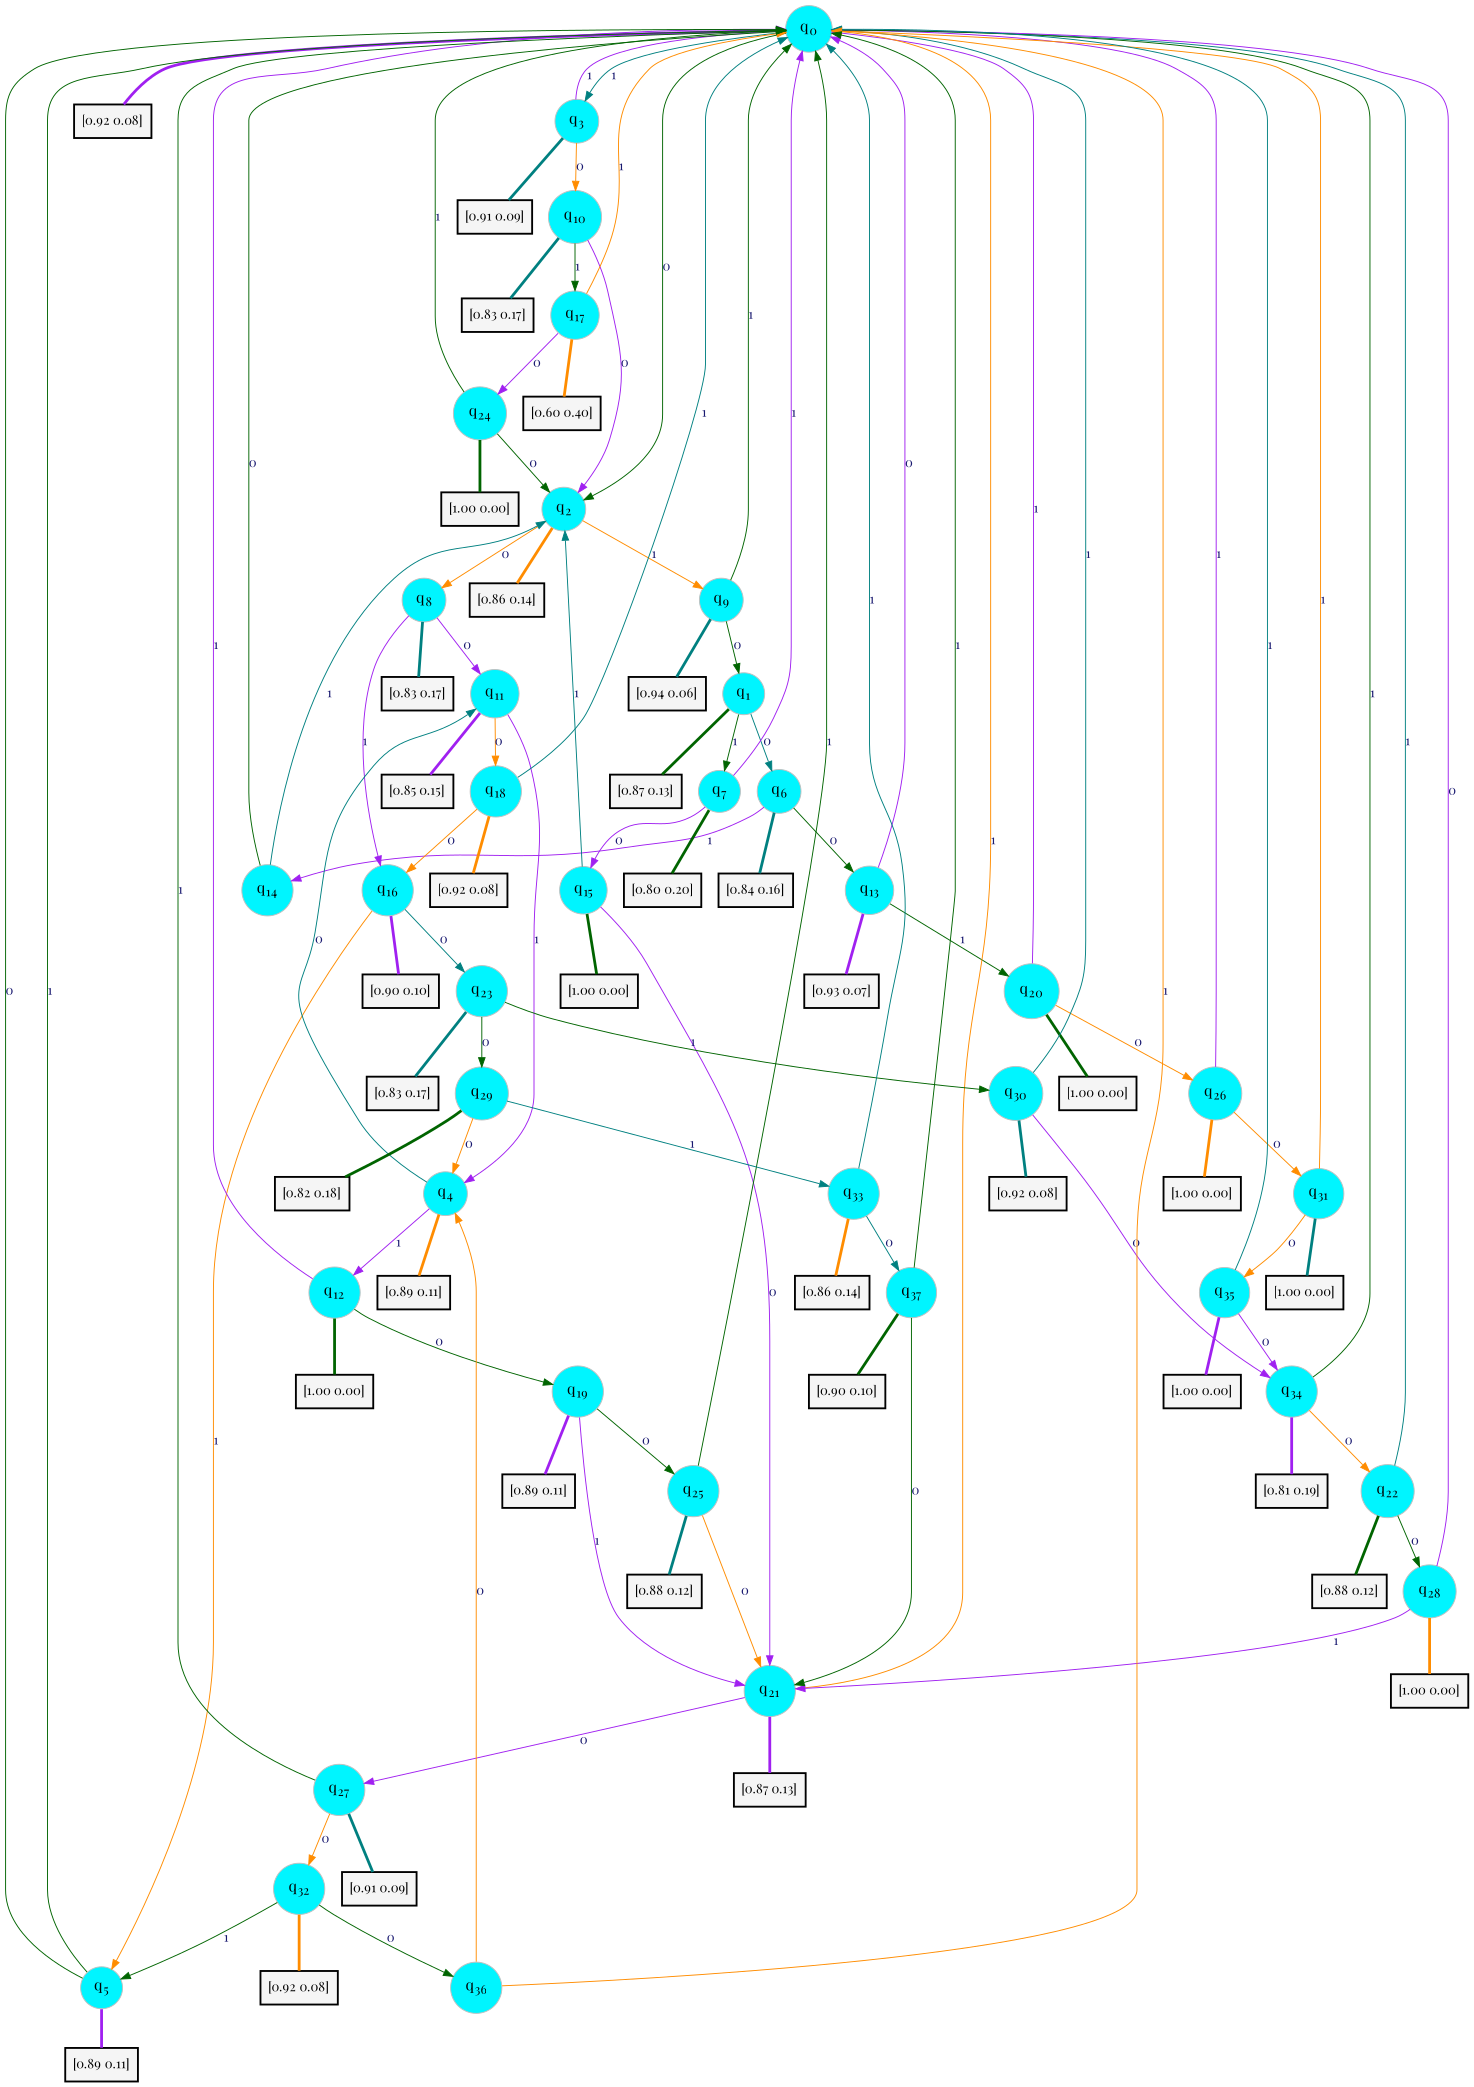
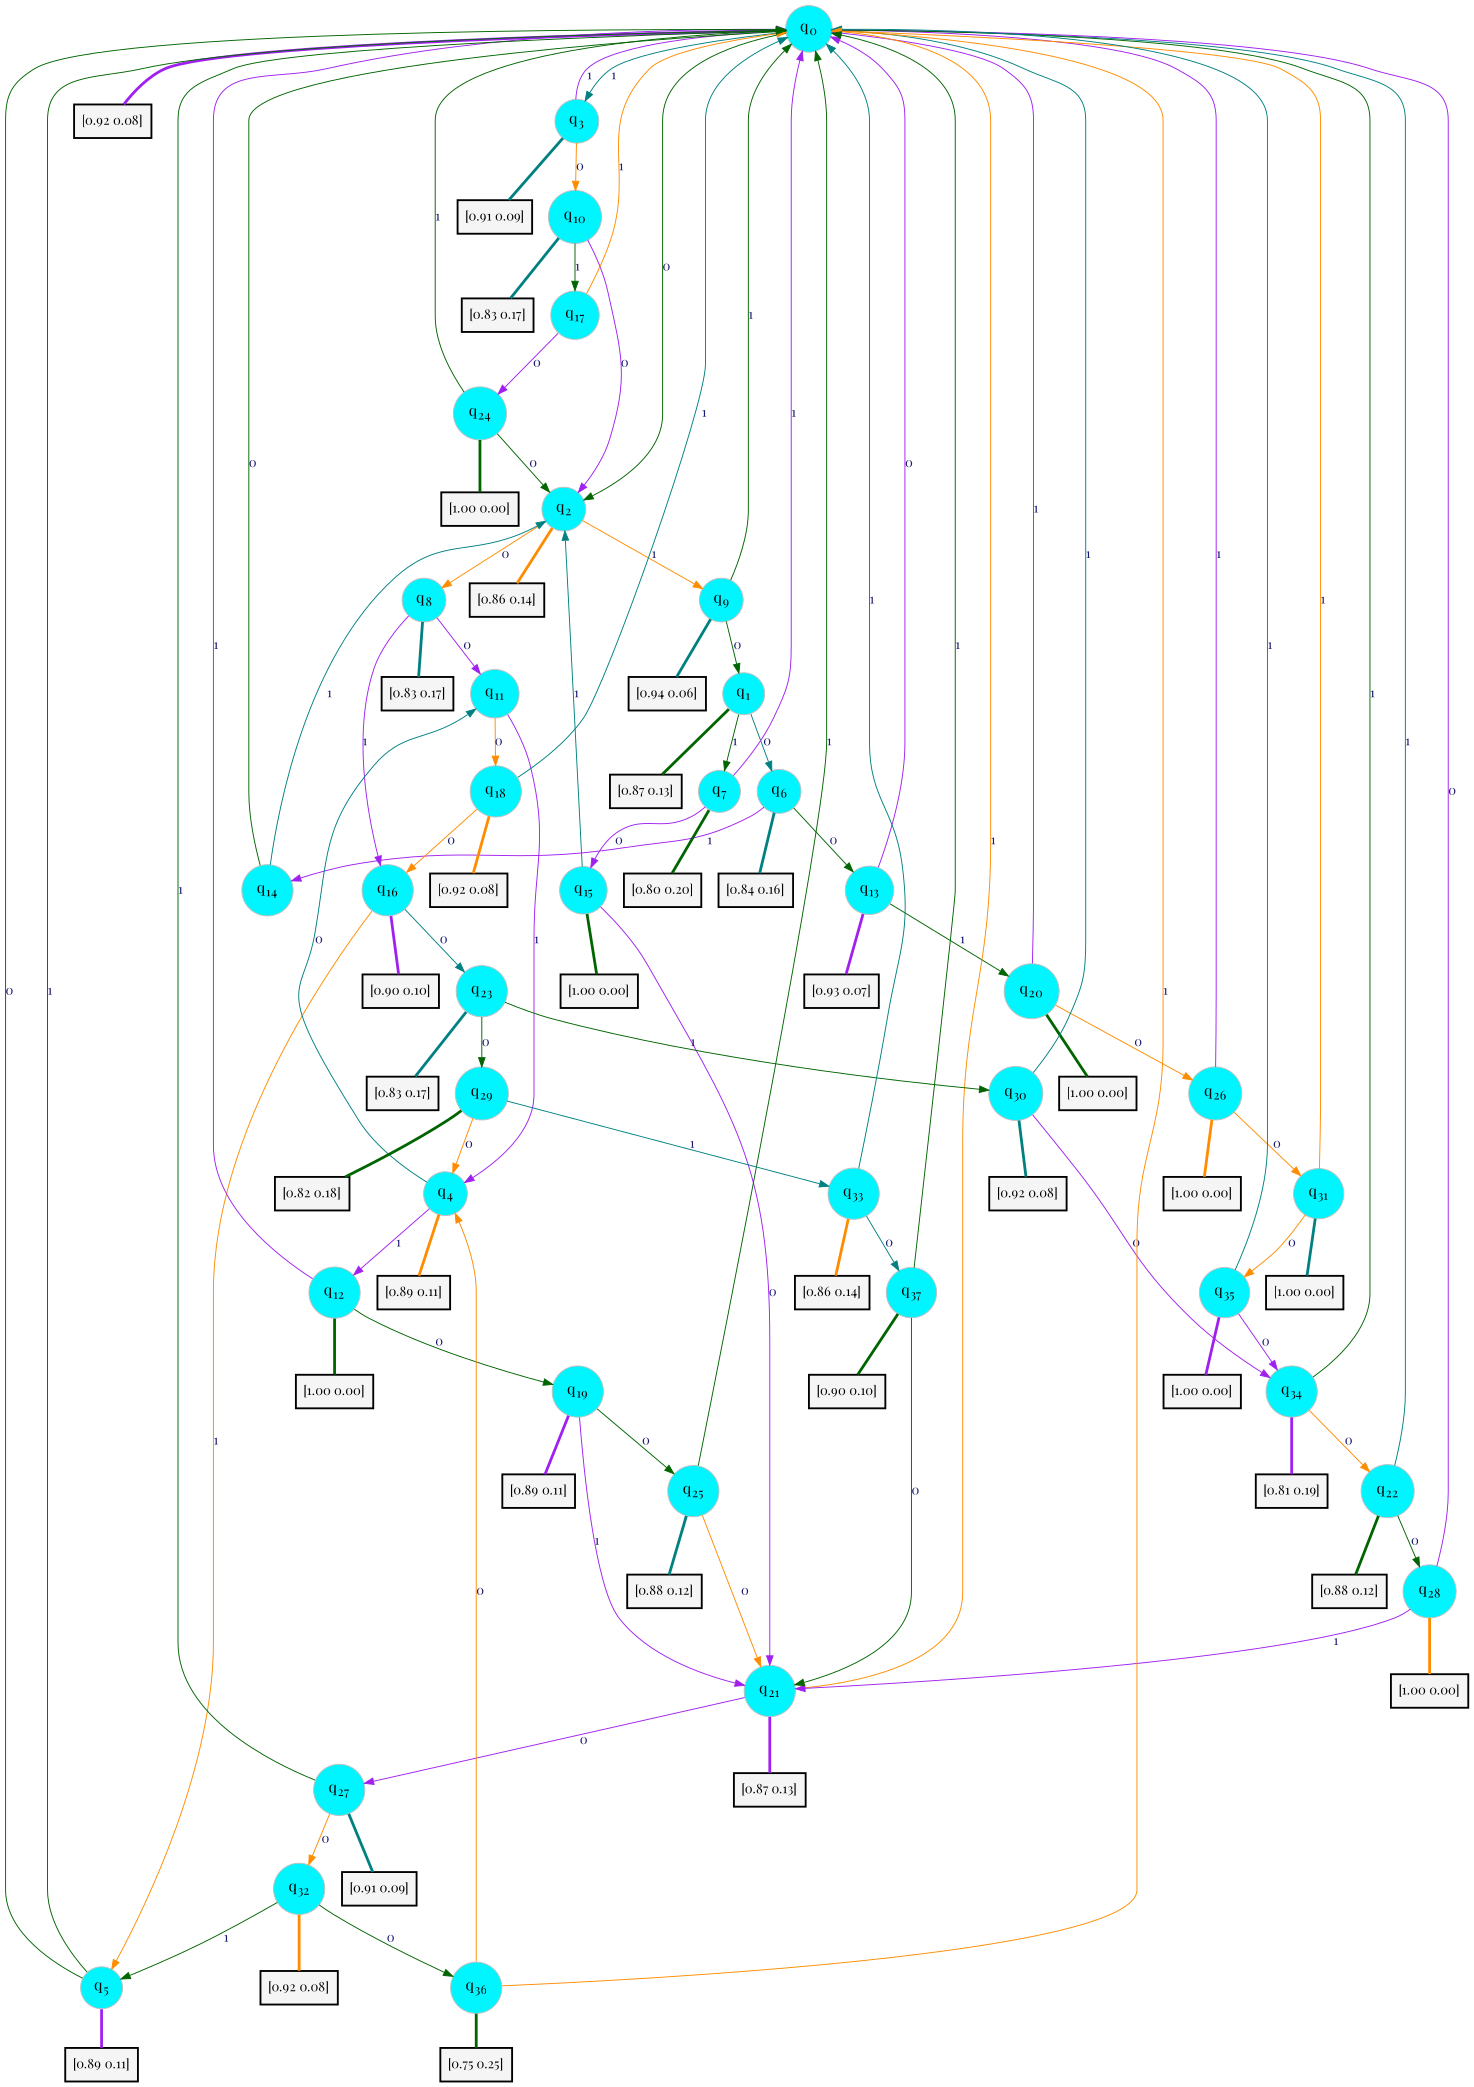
(562, 413) -> none
(418, 791) -> none
none -> (476, 2065)
